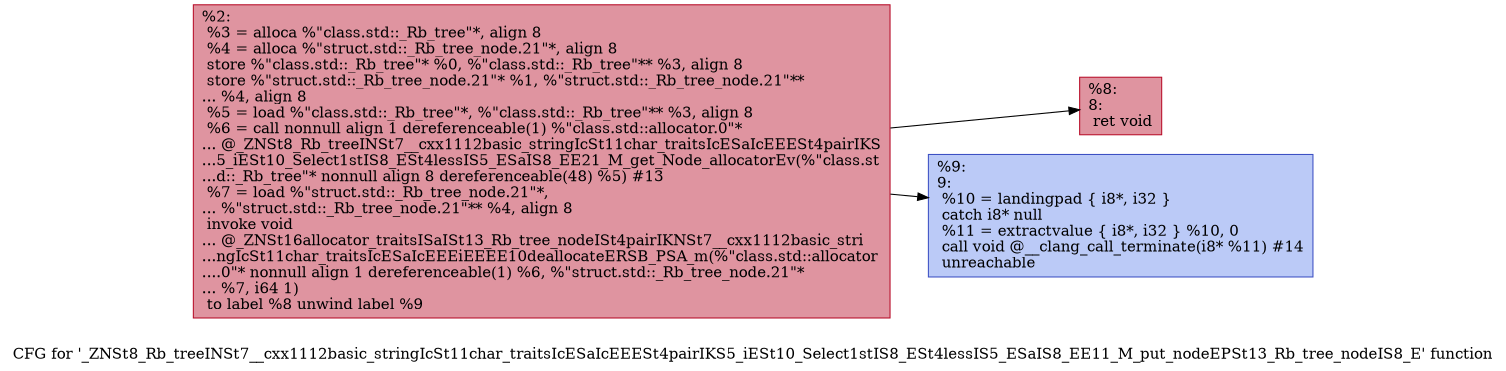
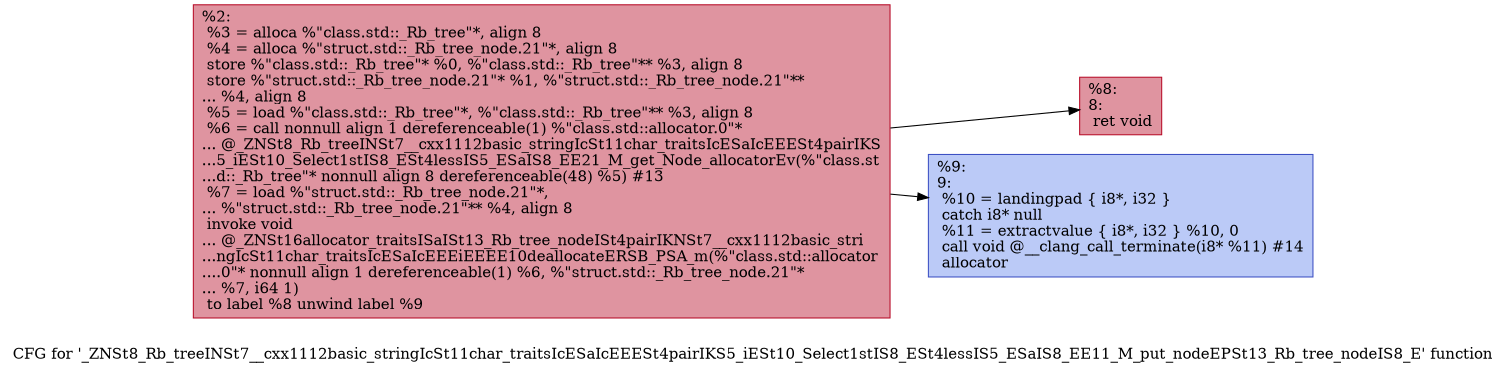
(986, 263) -> (973, 263)
